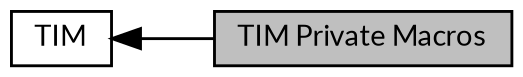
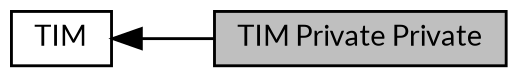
(363, 39) -> (360, 39)
